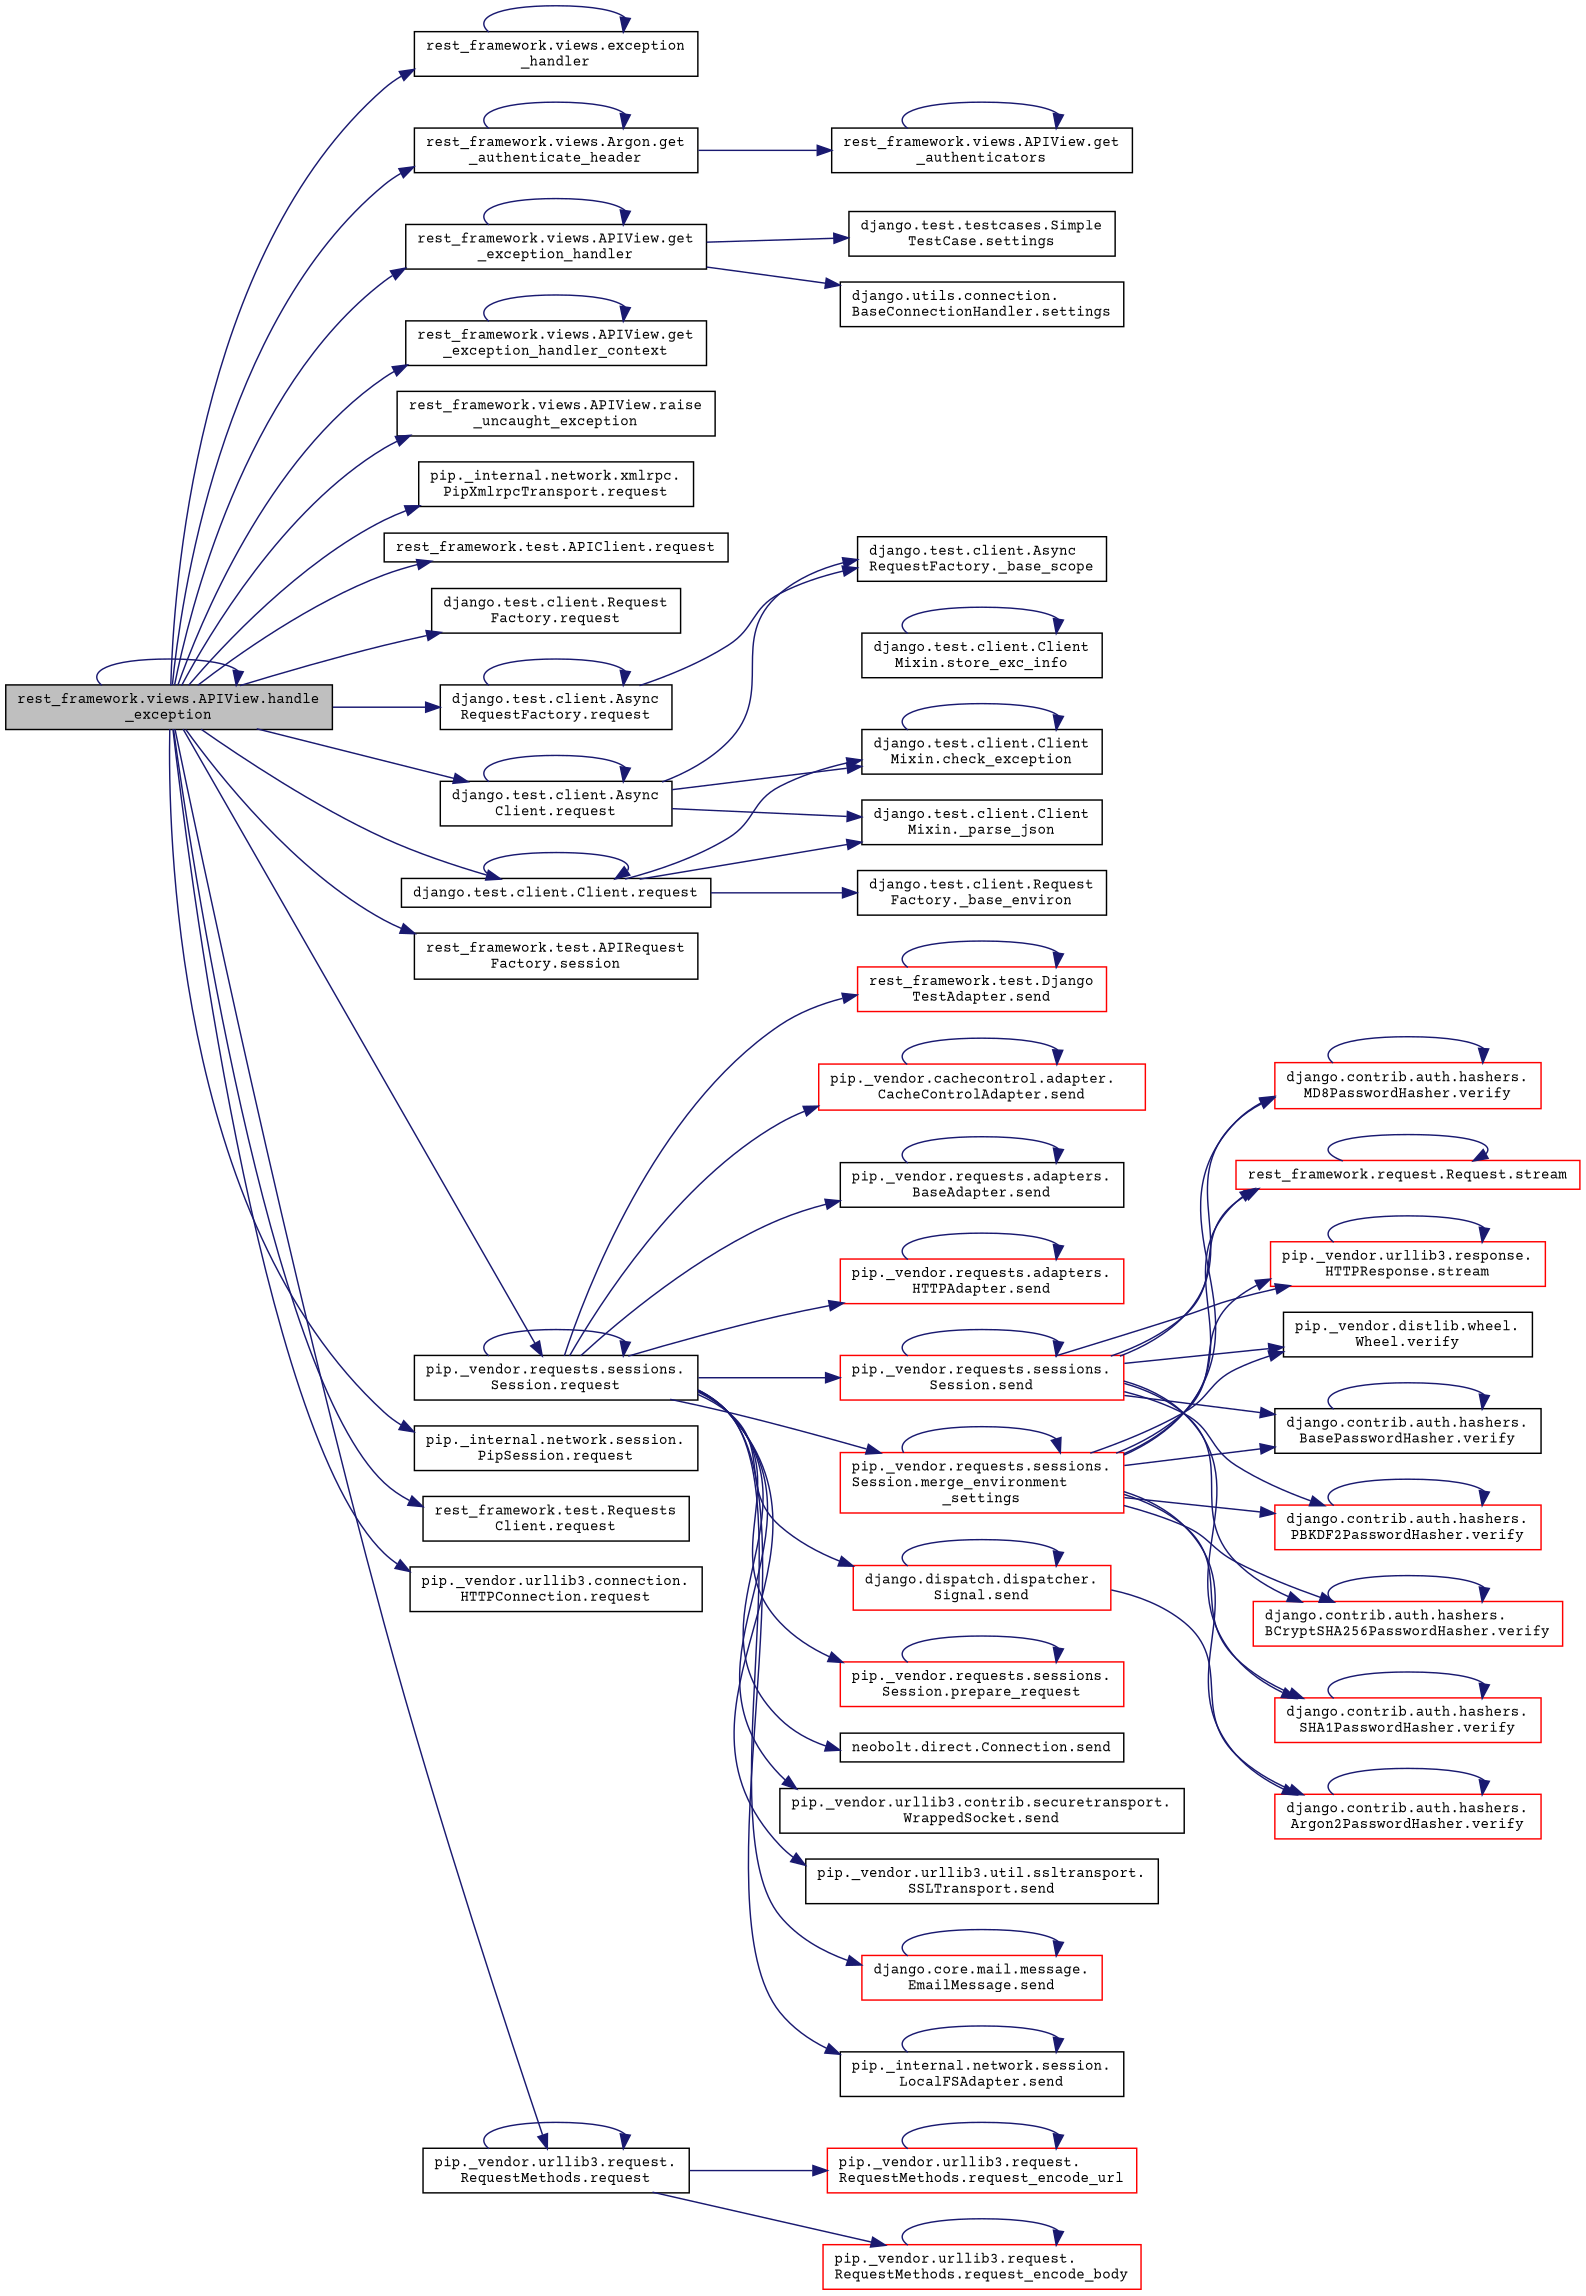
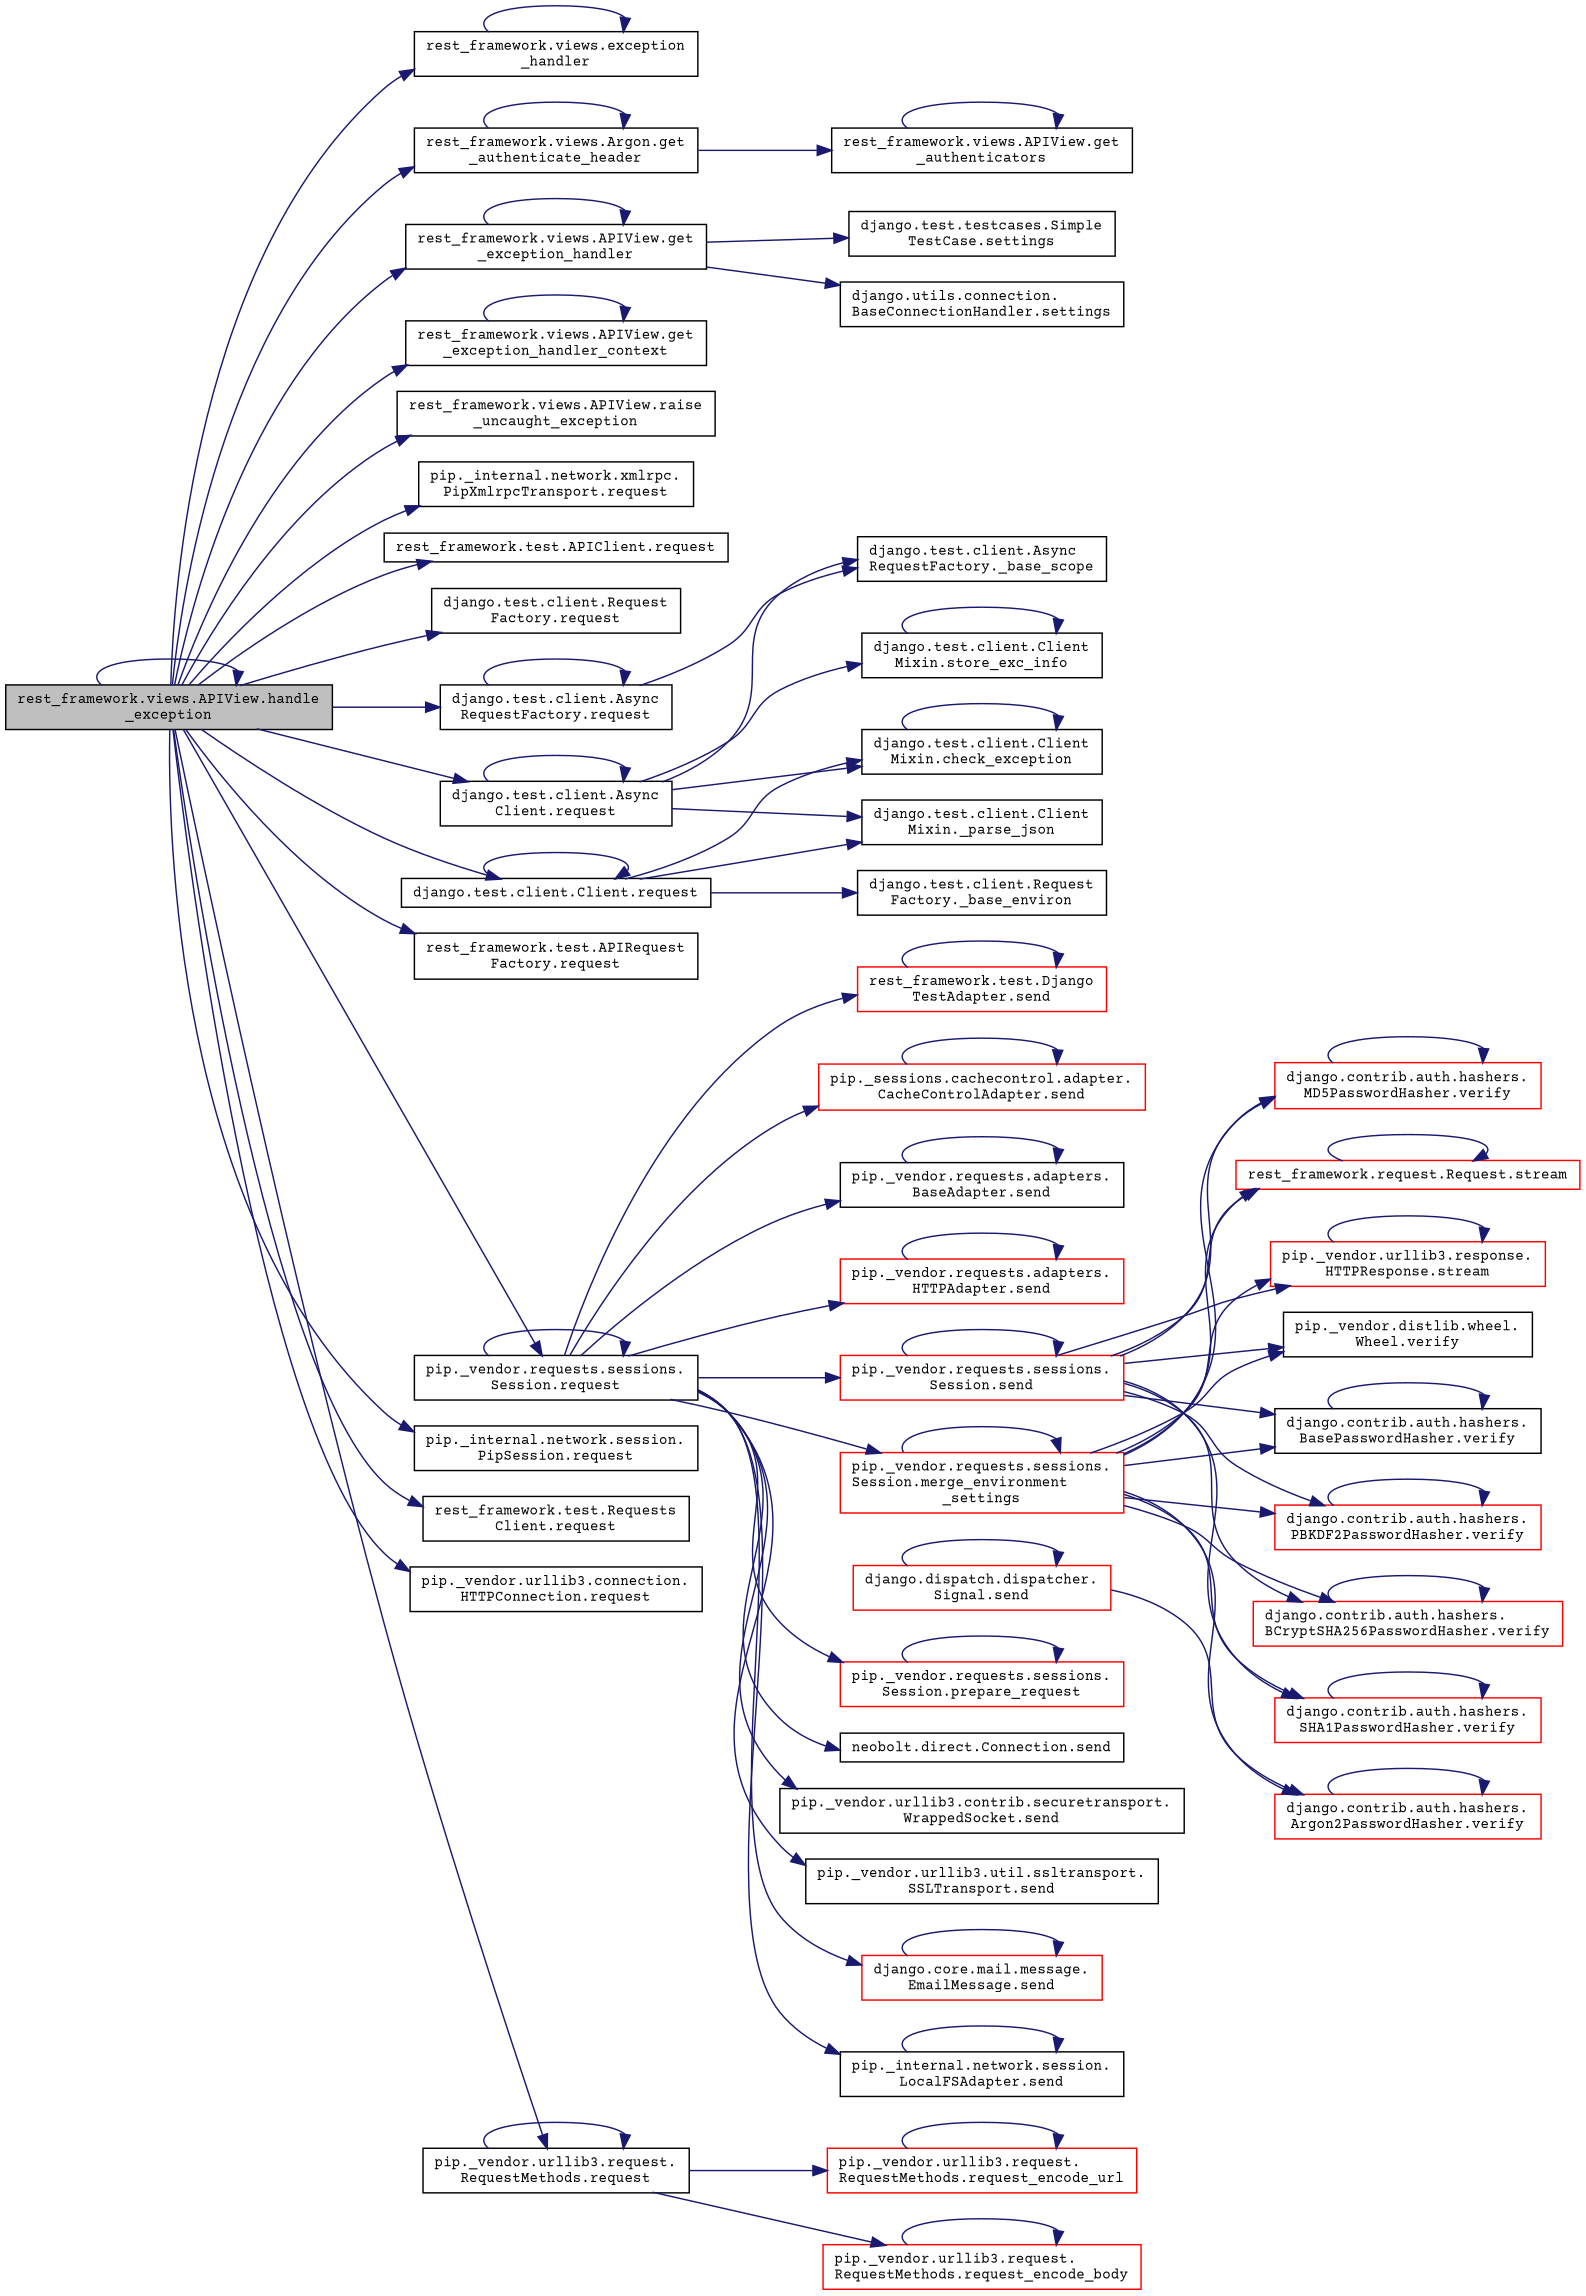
none -> (756, 711)
(556, 956) -> (556, 956)
(1408, 1086) -> (1408, 1086)
(982, 1087) -> (982, 1087)
(784, 1530) -> none
